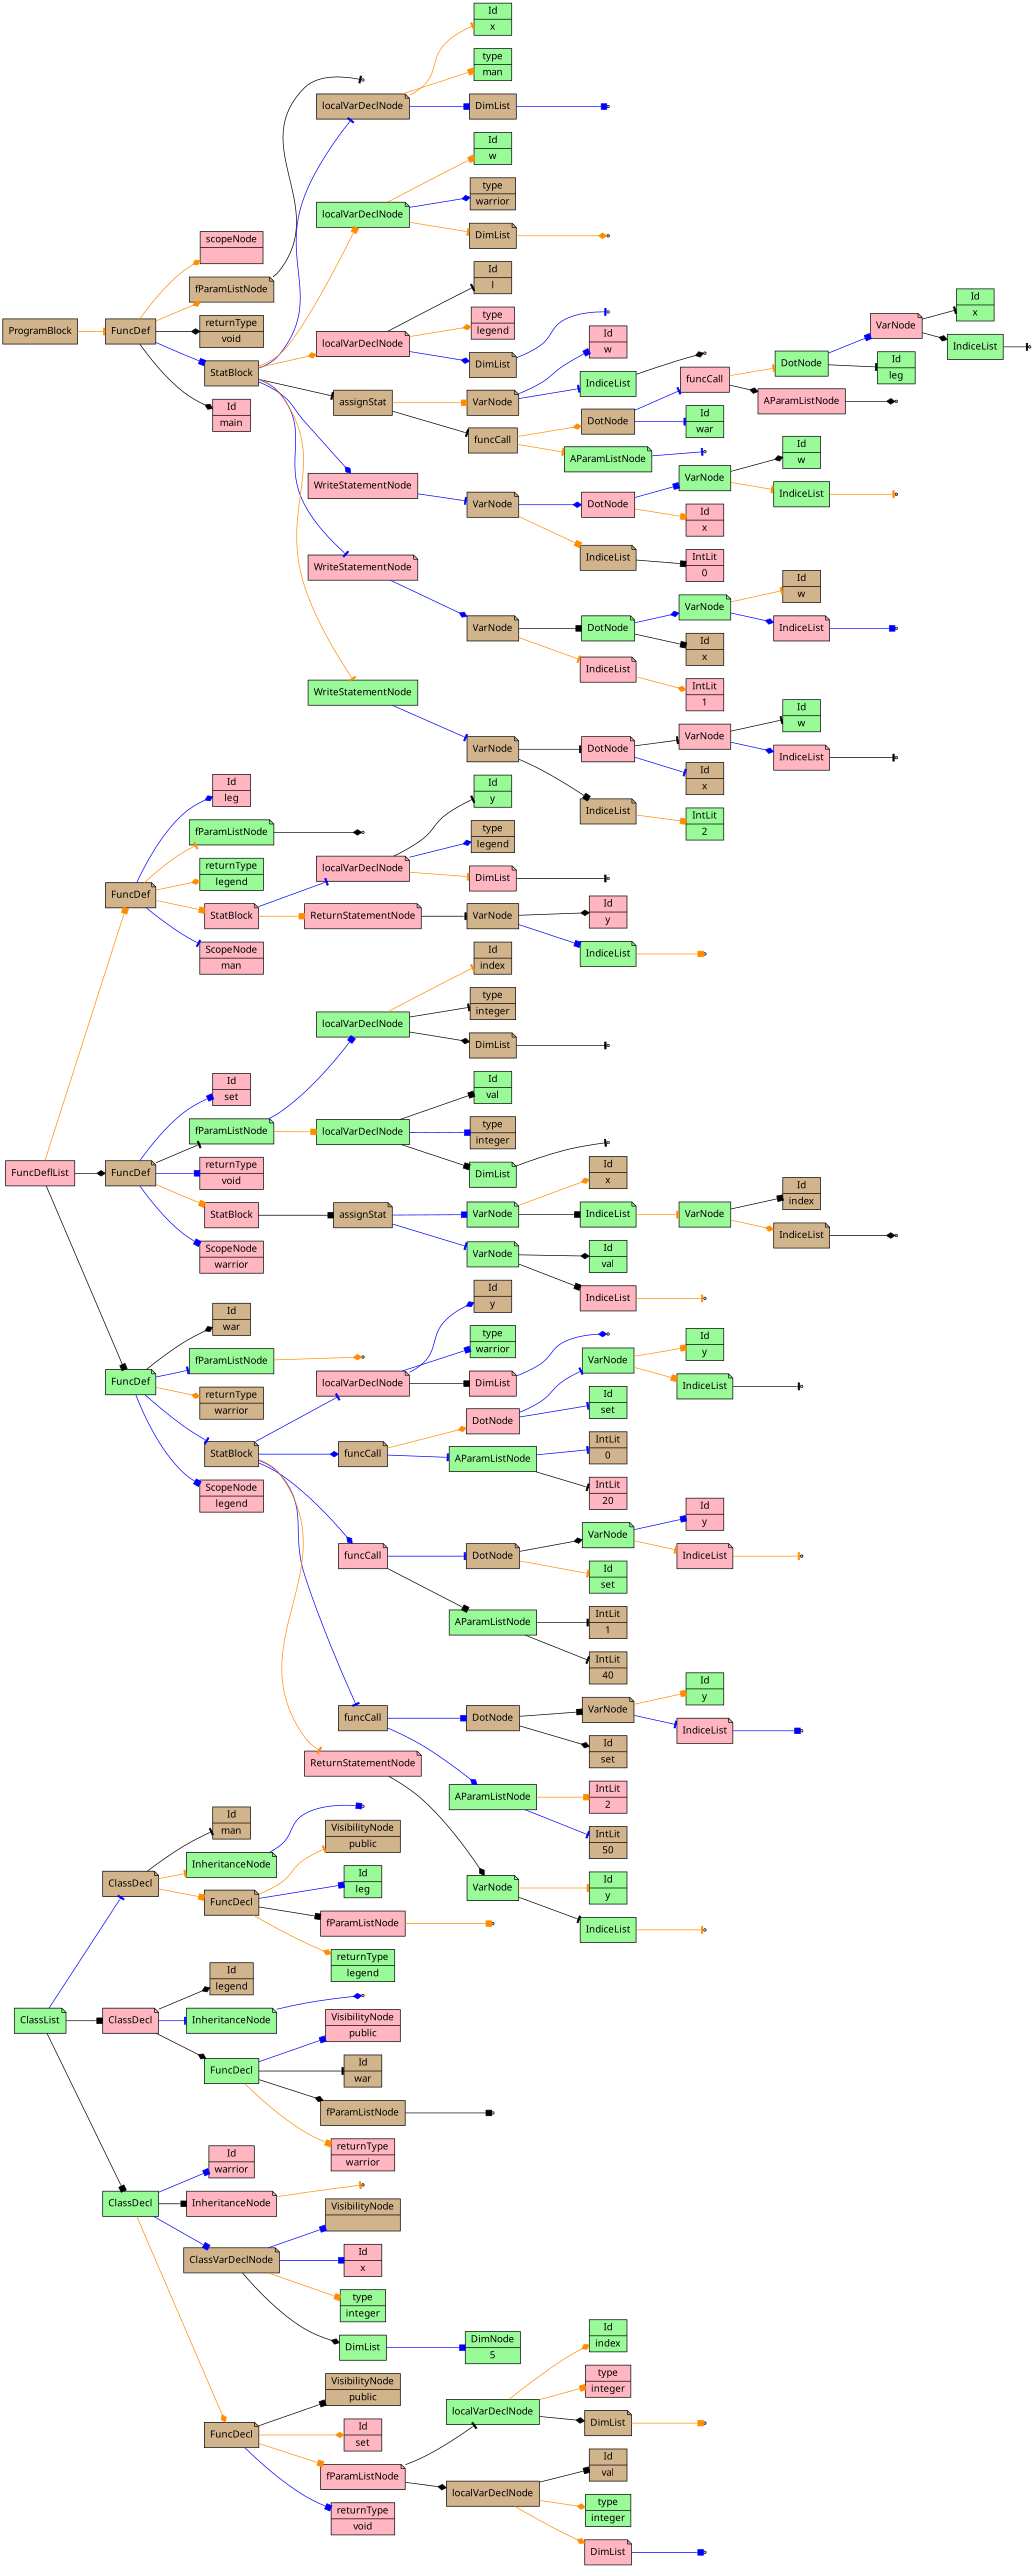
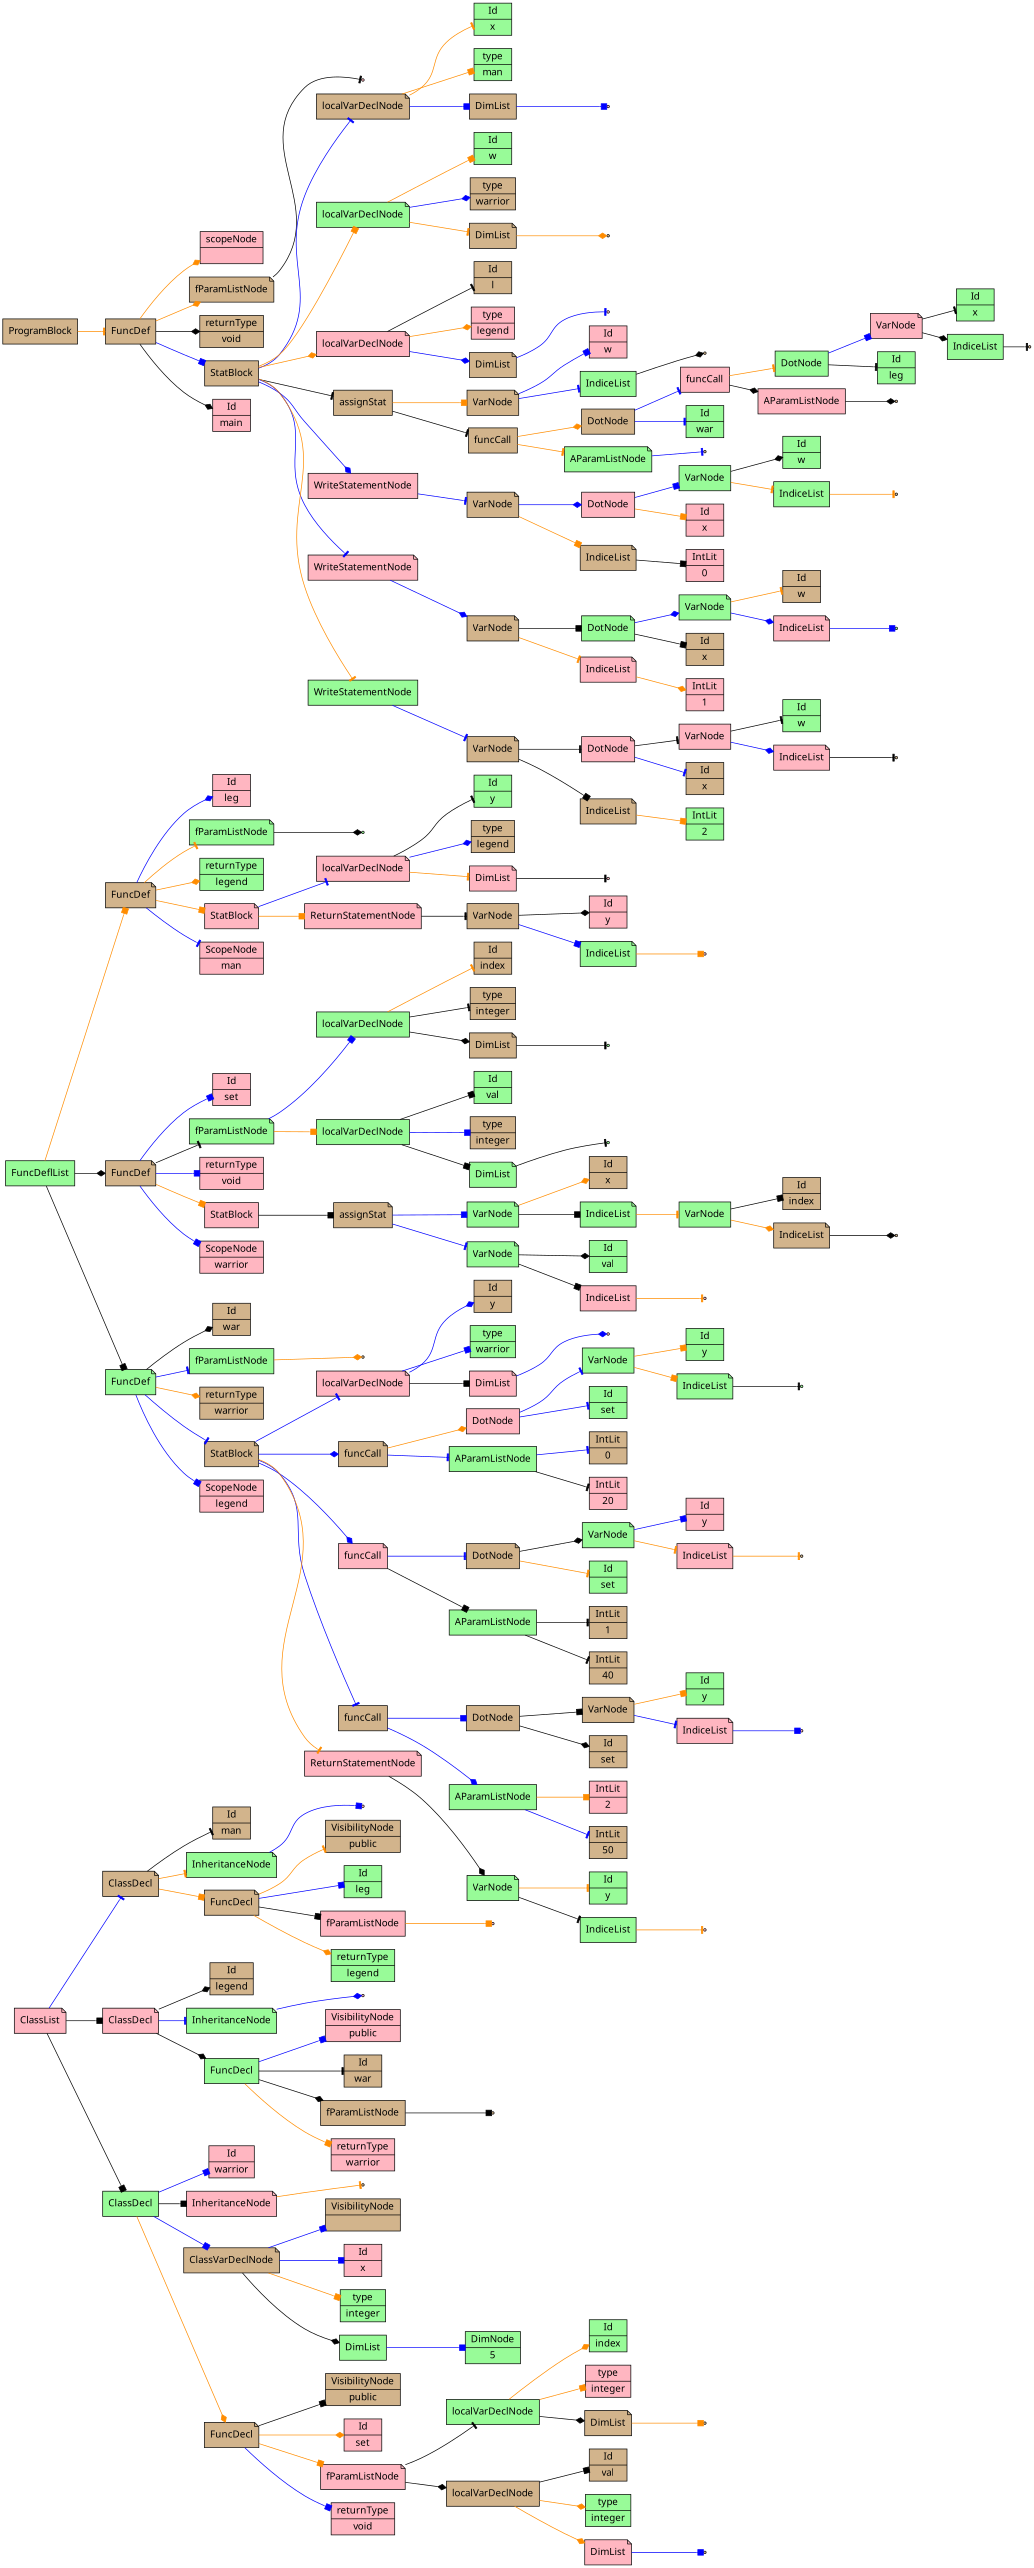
(40, 1173) -> (40, 1173)
(40, 2021) -> (40, 2021)
